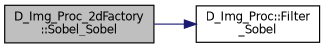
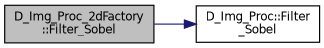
(79, 24) -> (79, 24)
